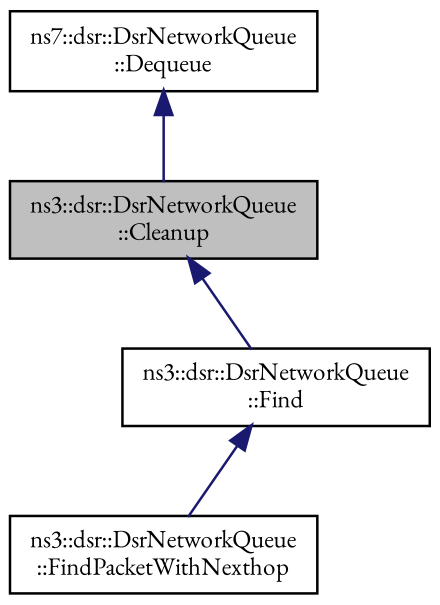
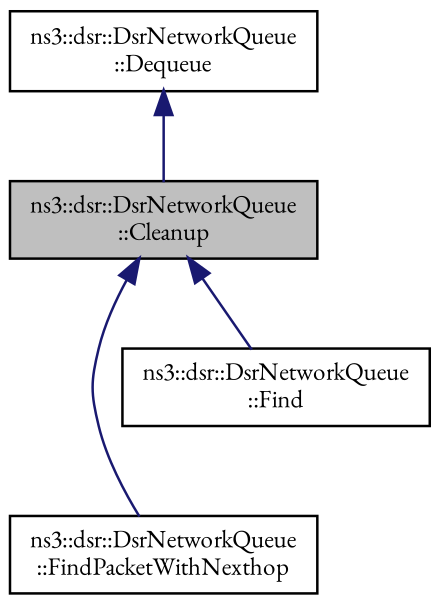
(164, 51) -> (164, 51)
(213, 481) -> (94, 400)
